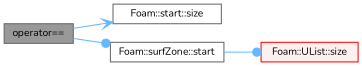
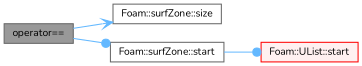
(167, 14) -> (167, 14)
(310, 52) -> (310, 52)
